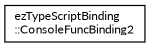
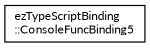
(75, 24) -> (75, 24)
